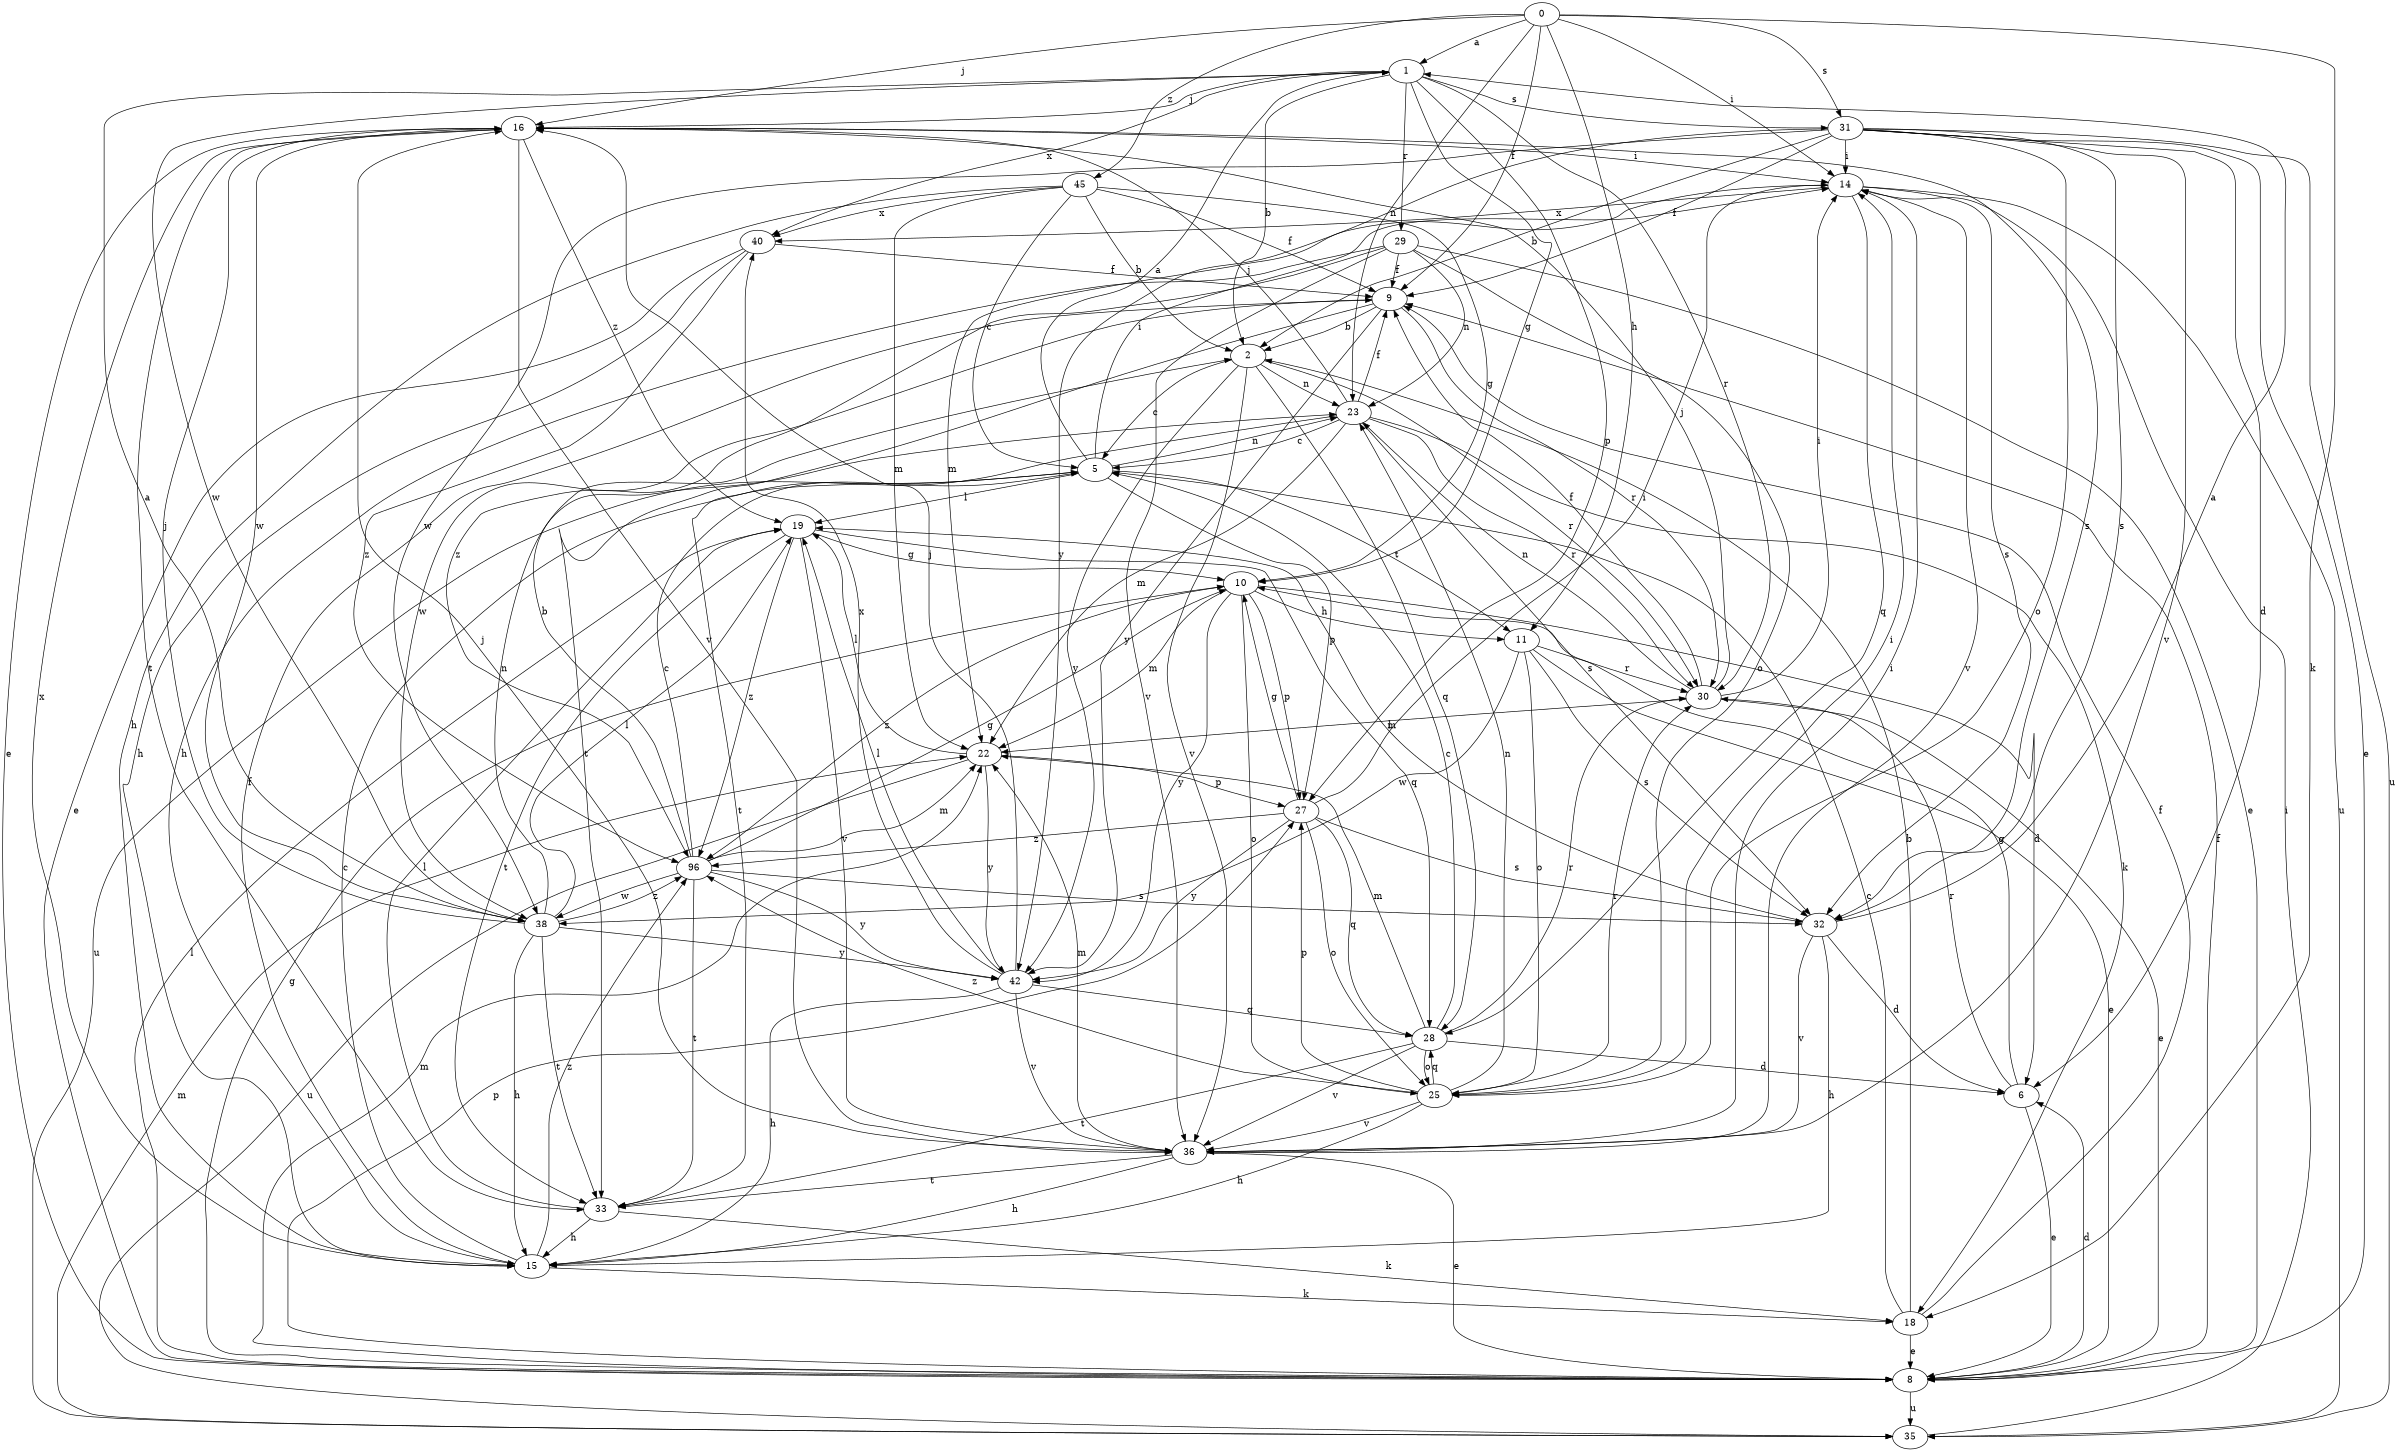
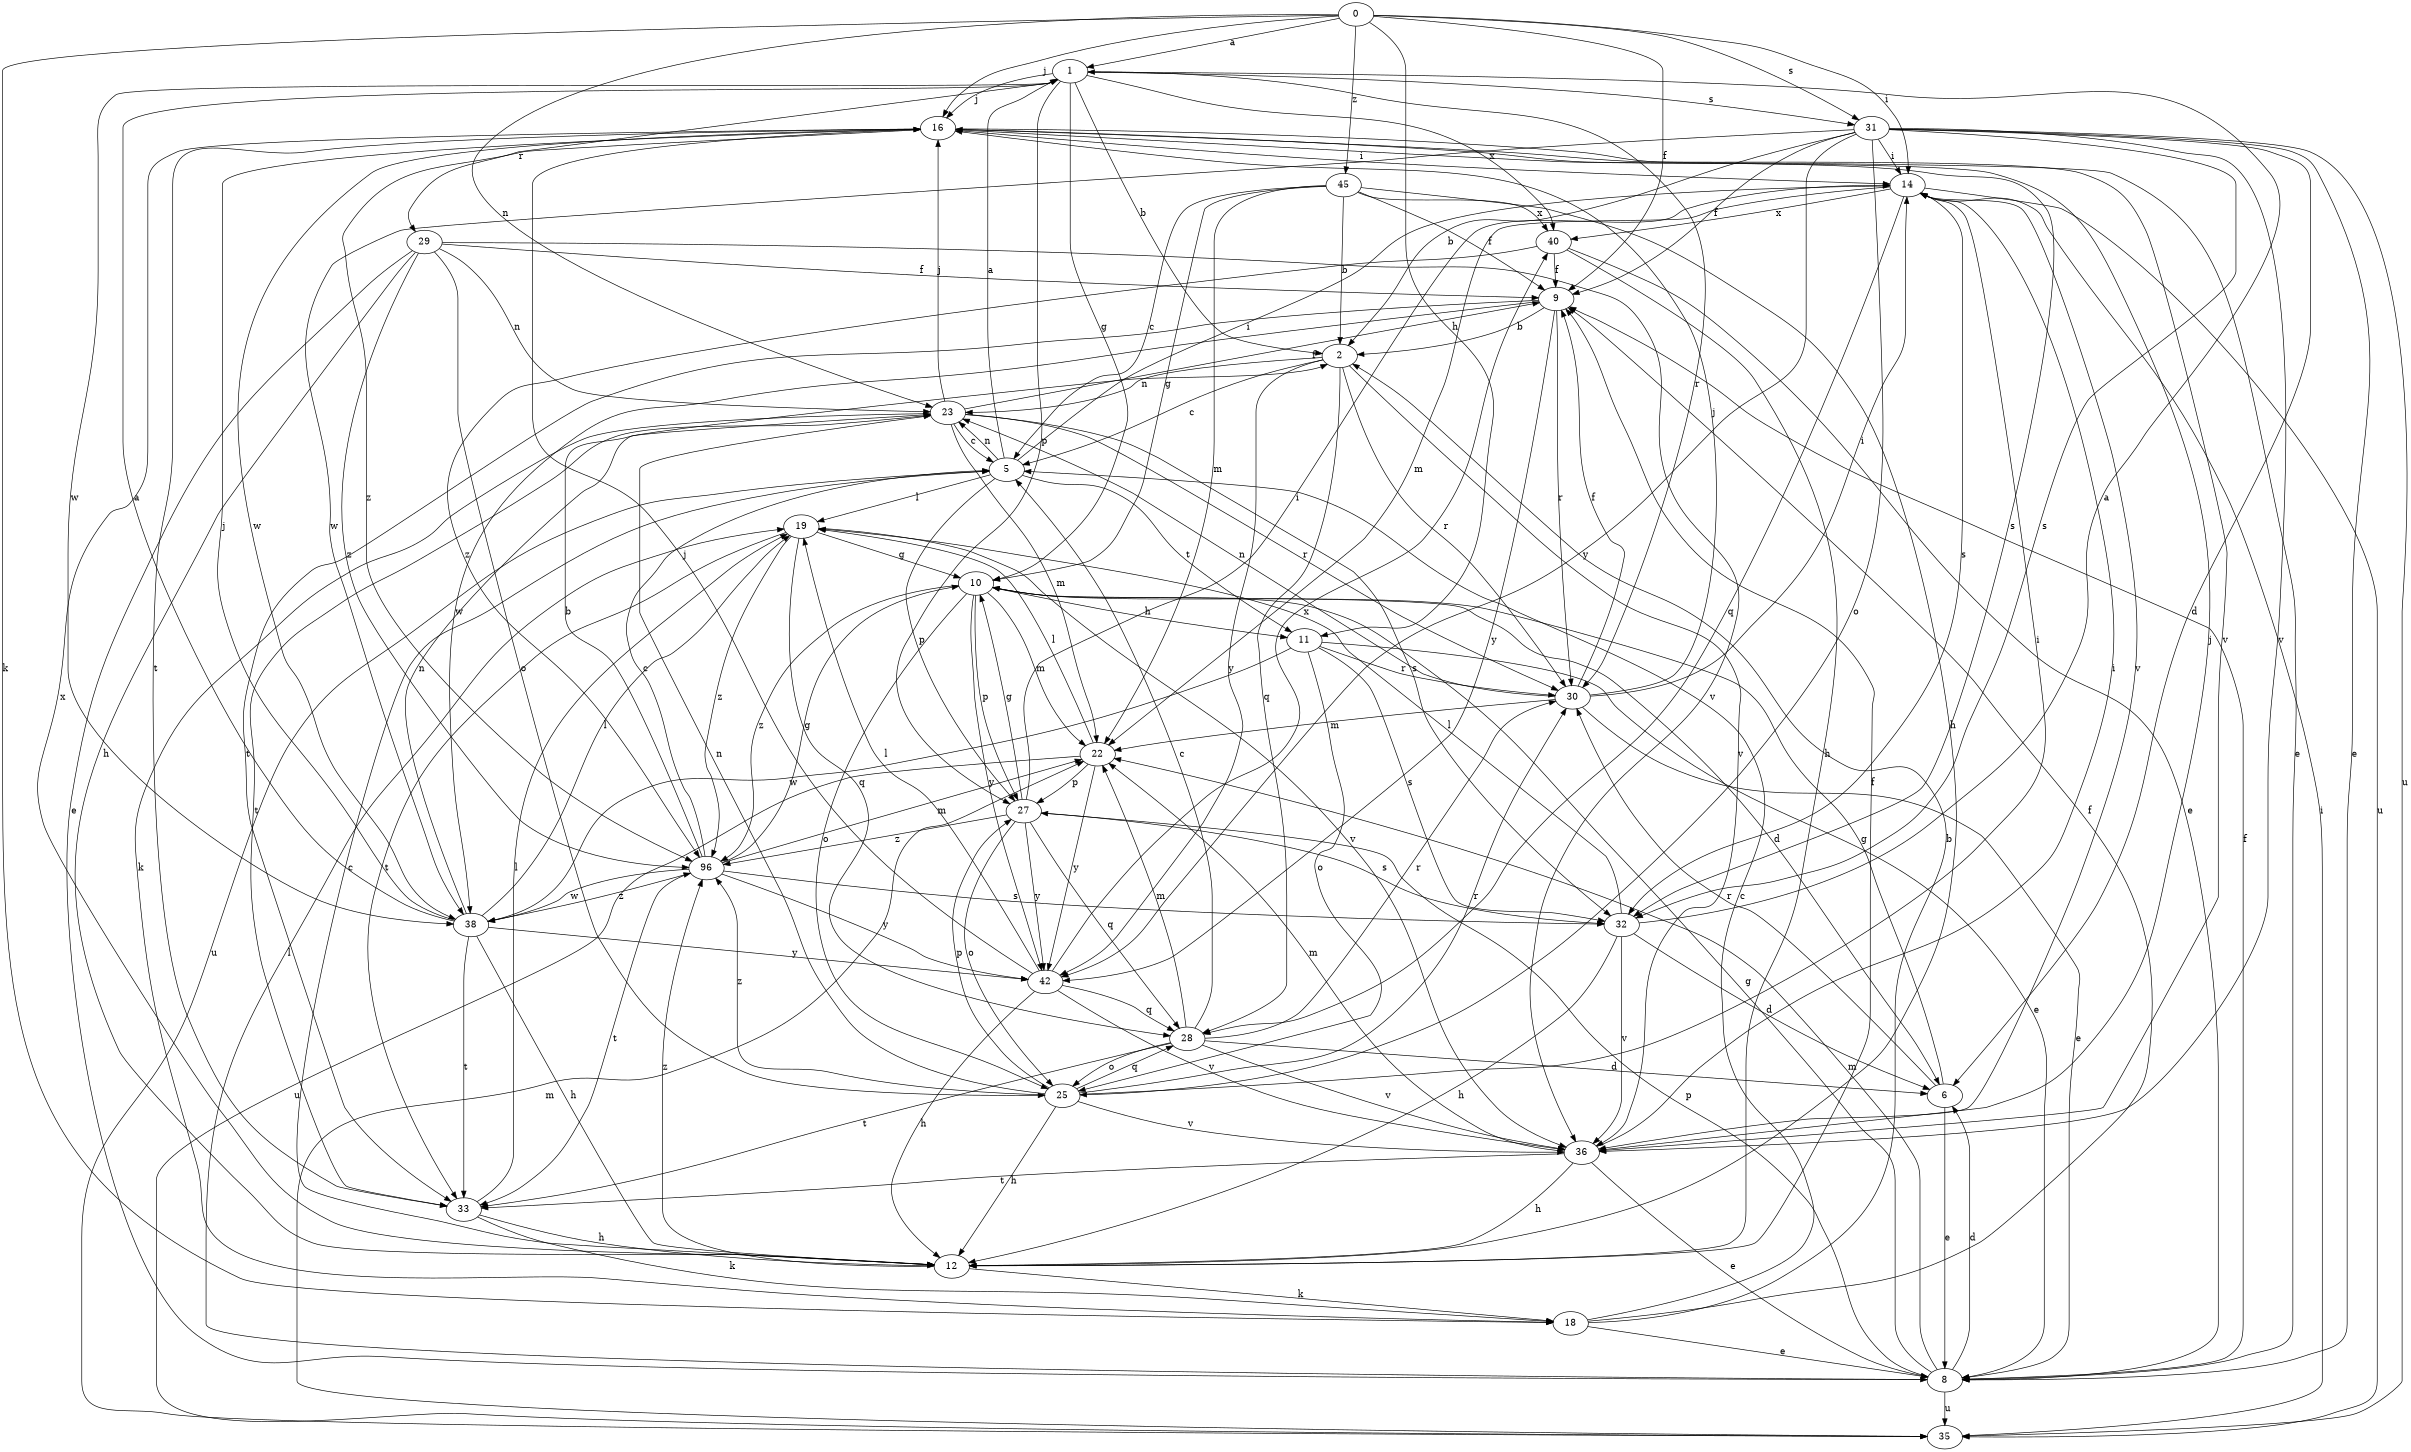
(618, 342) -> (358, 318)
(532, 1266) -> (952, 1266)
